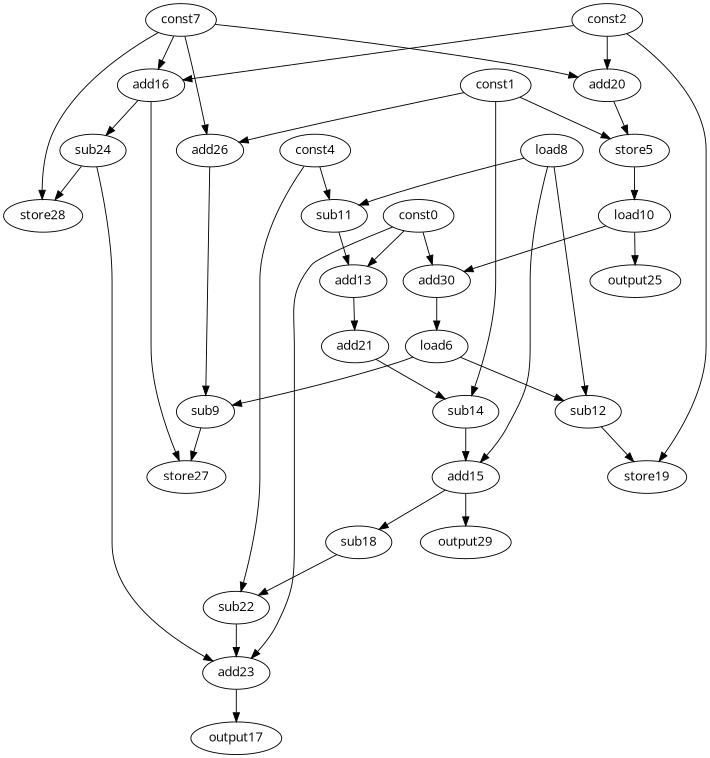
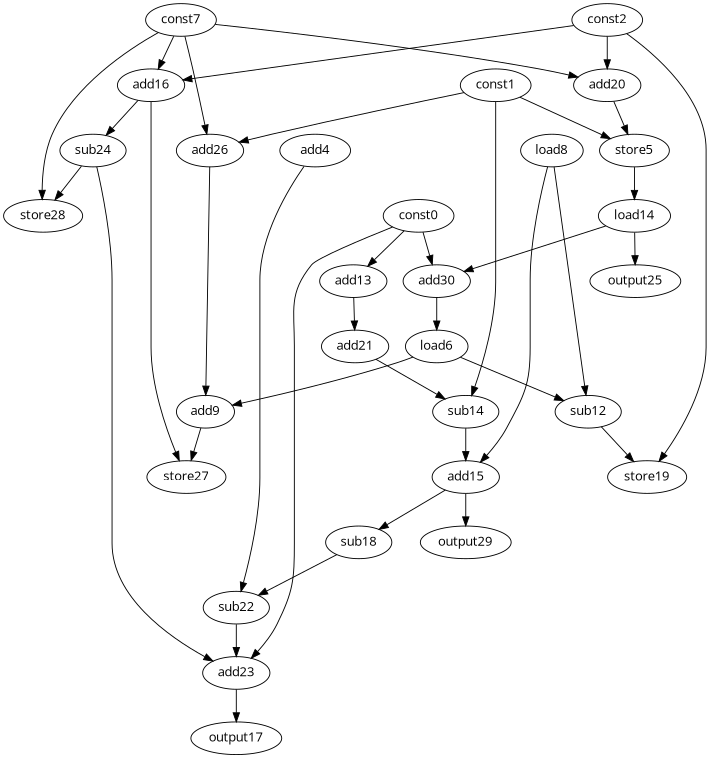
(315, 151) -> (315, 151)
(334, 216) -> none
(634, 216) -> (634, 216)
(205, 412) -> (205, 412)
